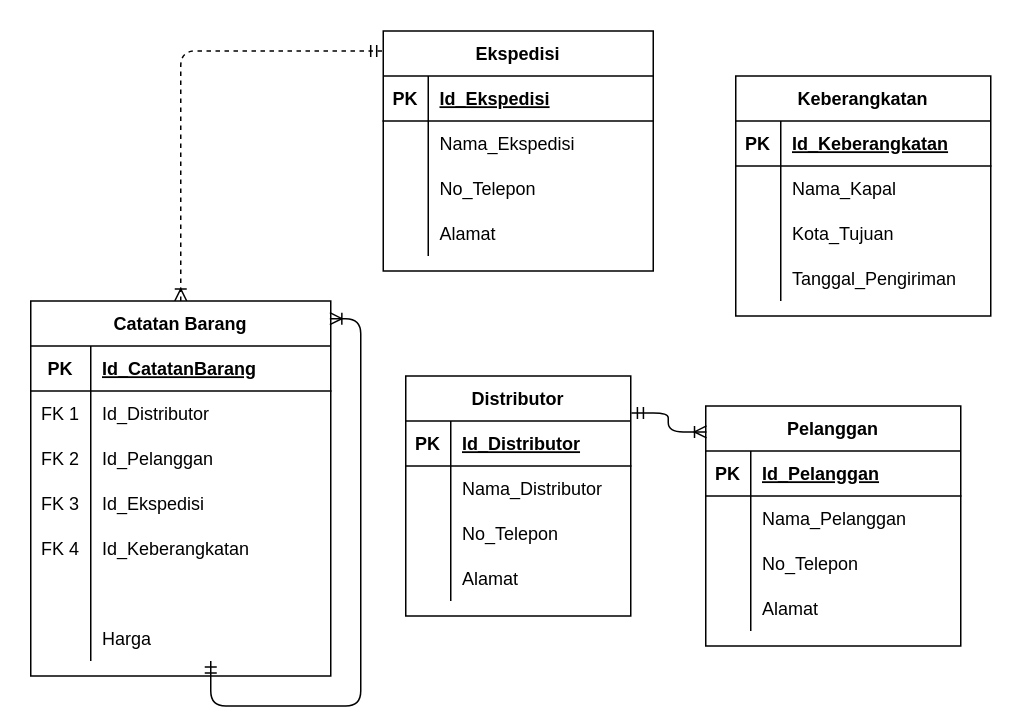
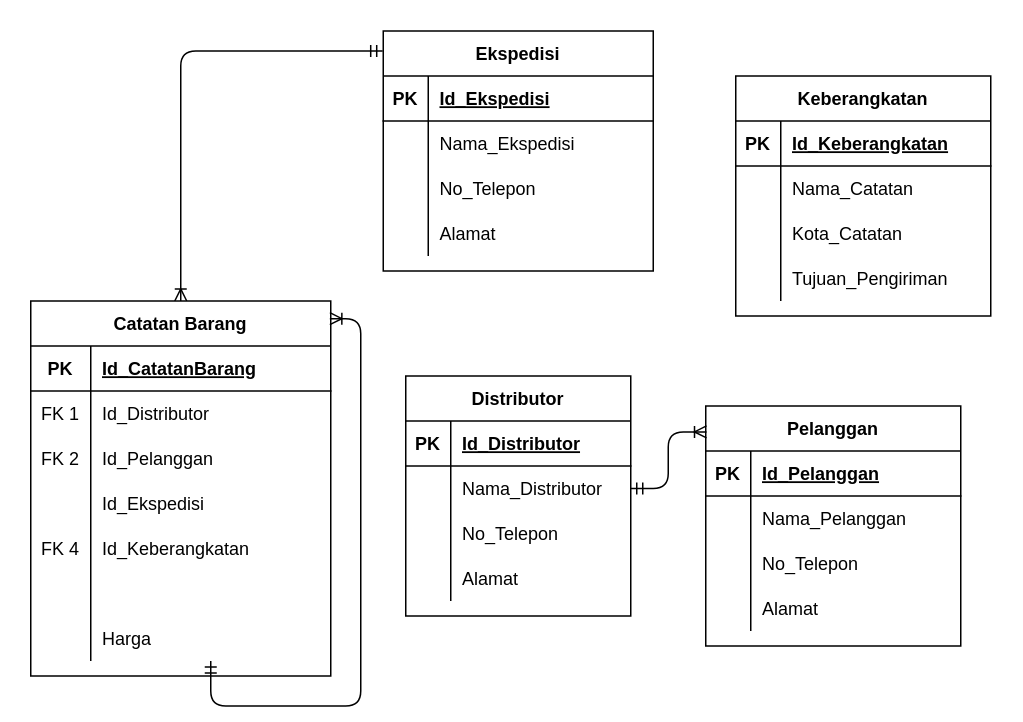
(181, 83) -> (181, 83)
(840, 189) -> (852, 189)
(847, 234) -> (852, 234)
(876, 279) -> (873, 279)
(659, 413) -> (668, 471)
(61, 503) -> none
